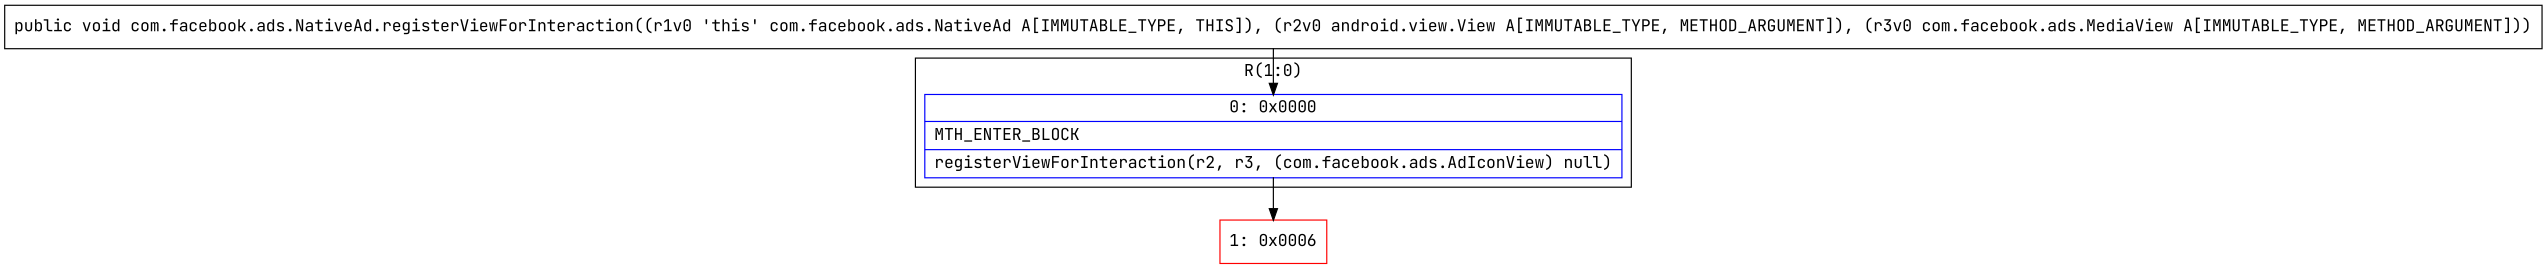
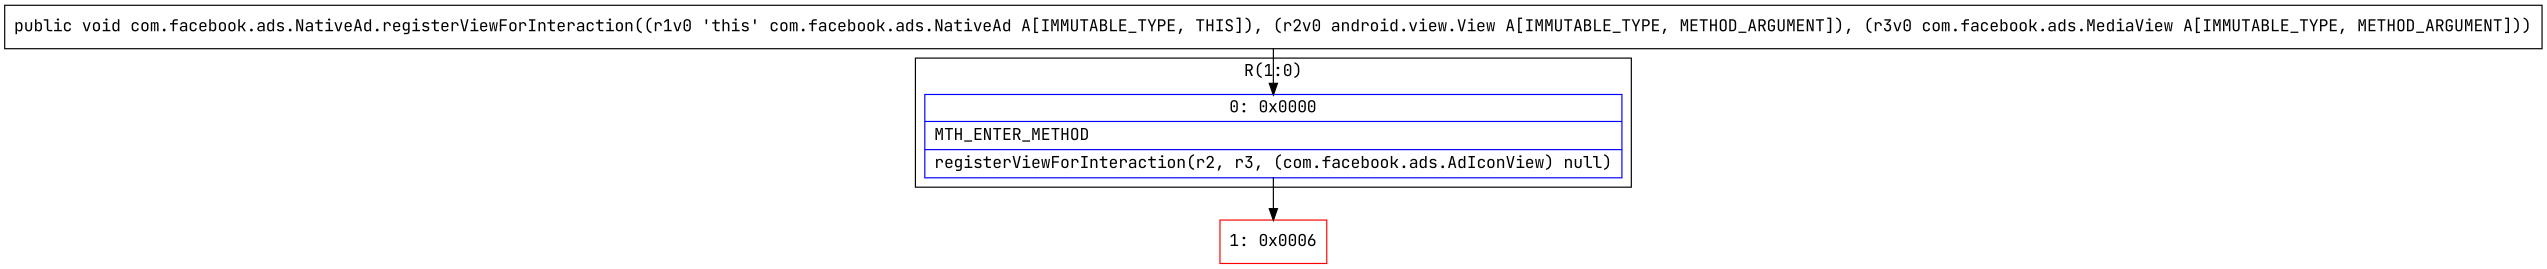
(1007, 135) -> (1012, 135)
